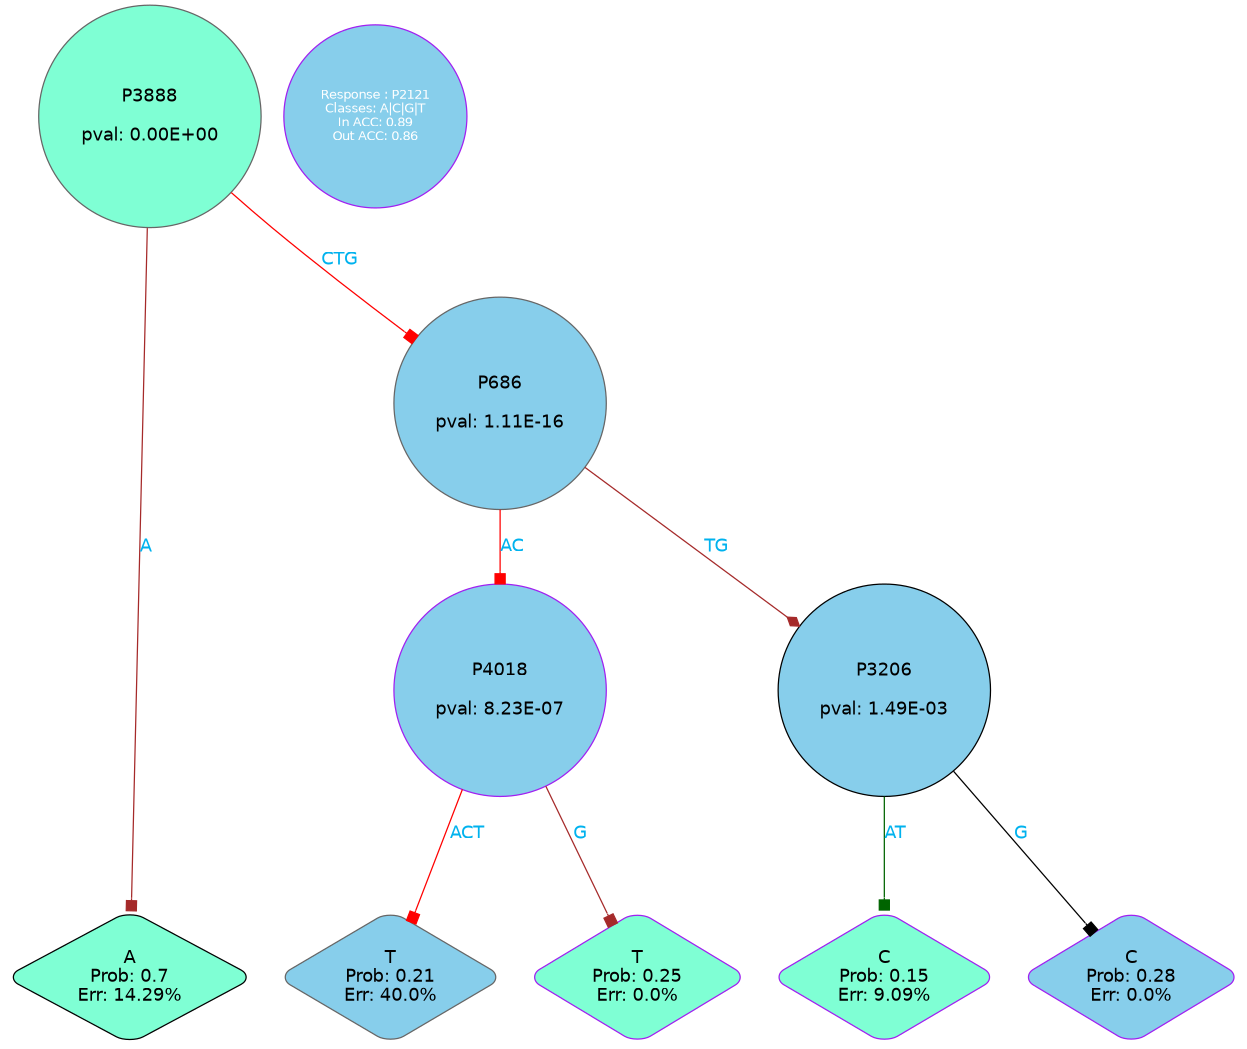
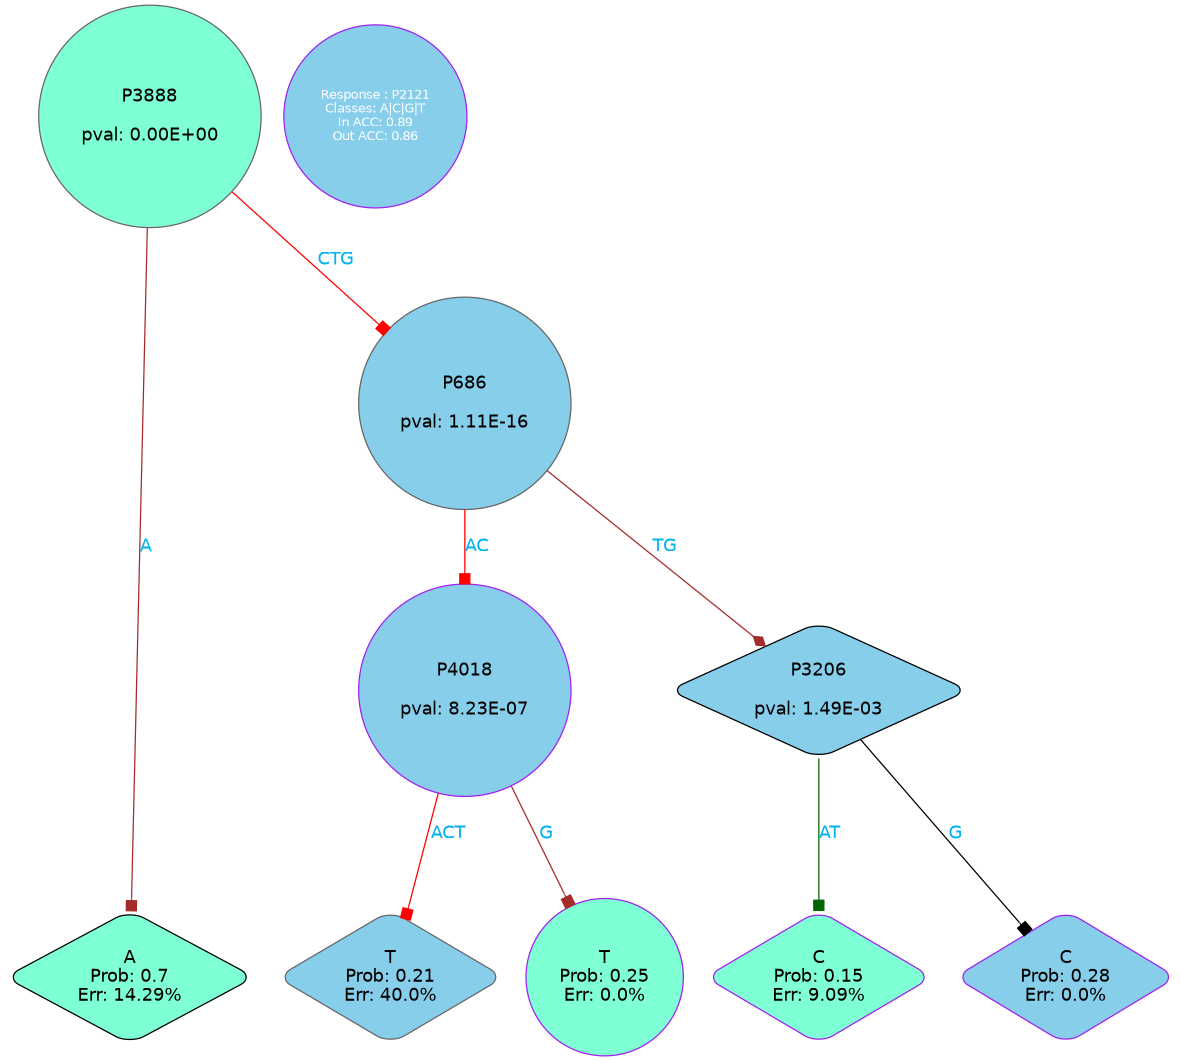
(884, 690) -> (819, 690)
(637, 977) -> (605, 977)
